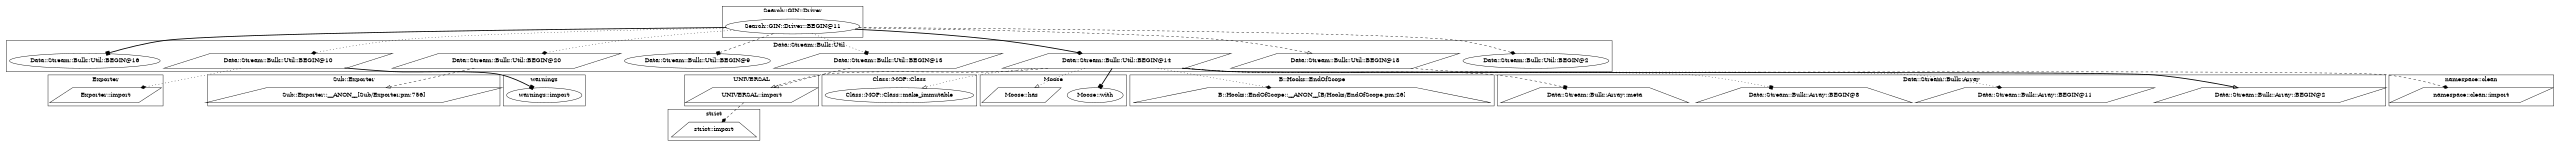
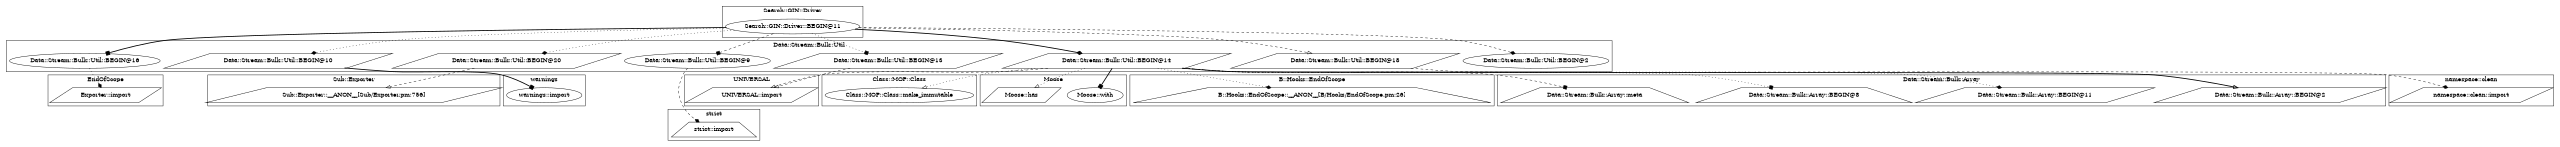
(193, 77) -> (95, 78)
(106, 80) -> (106, 80)
(733, 112) -> (679, 95)
